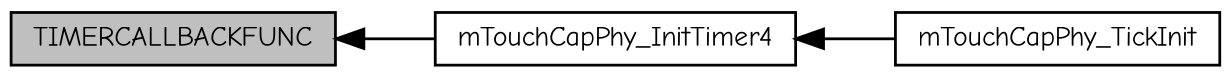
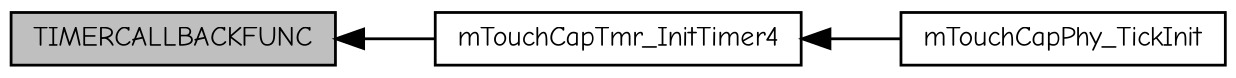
(615, 39) -> (618, 39)
